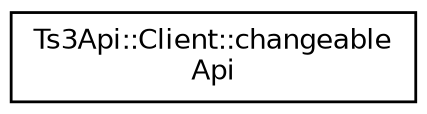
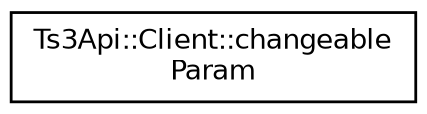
(213, 57) -> (213, 57)
